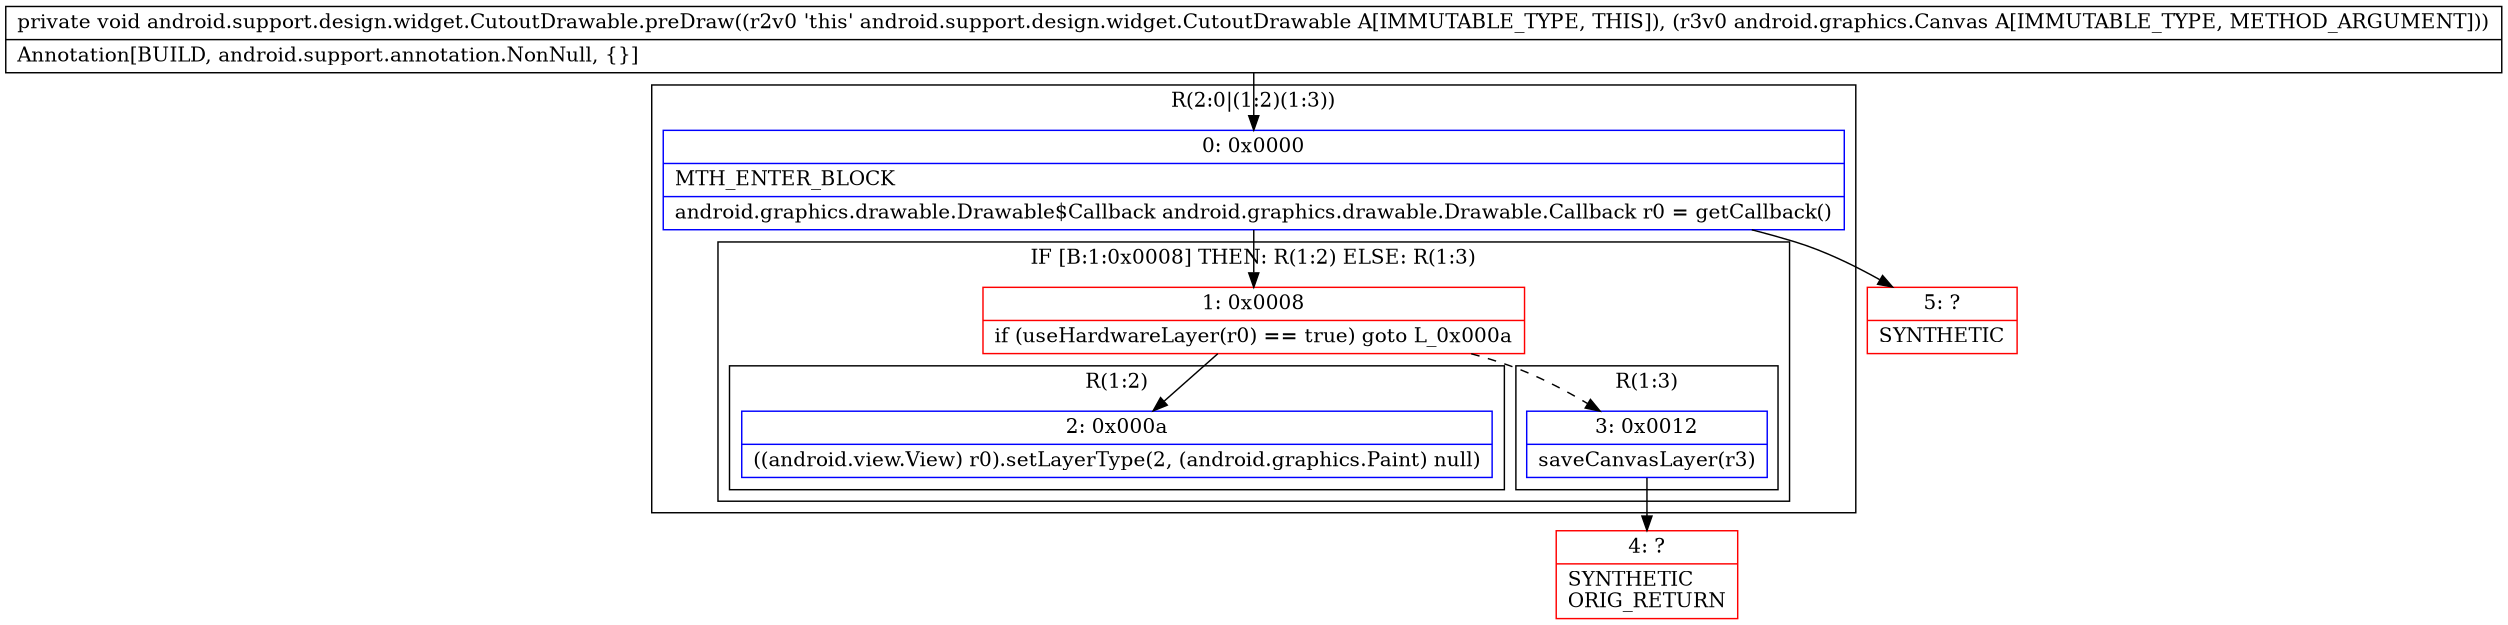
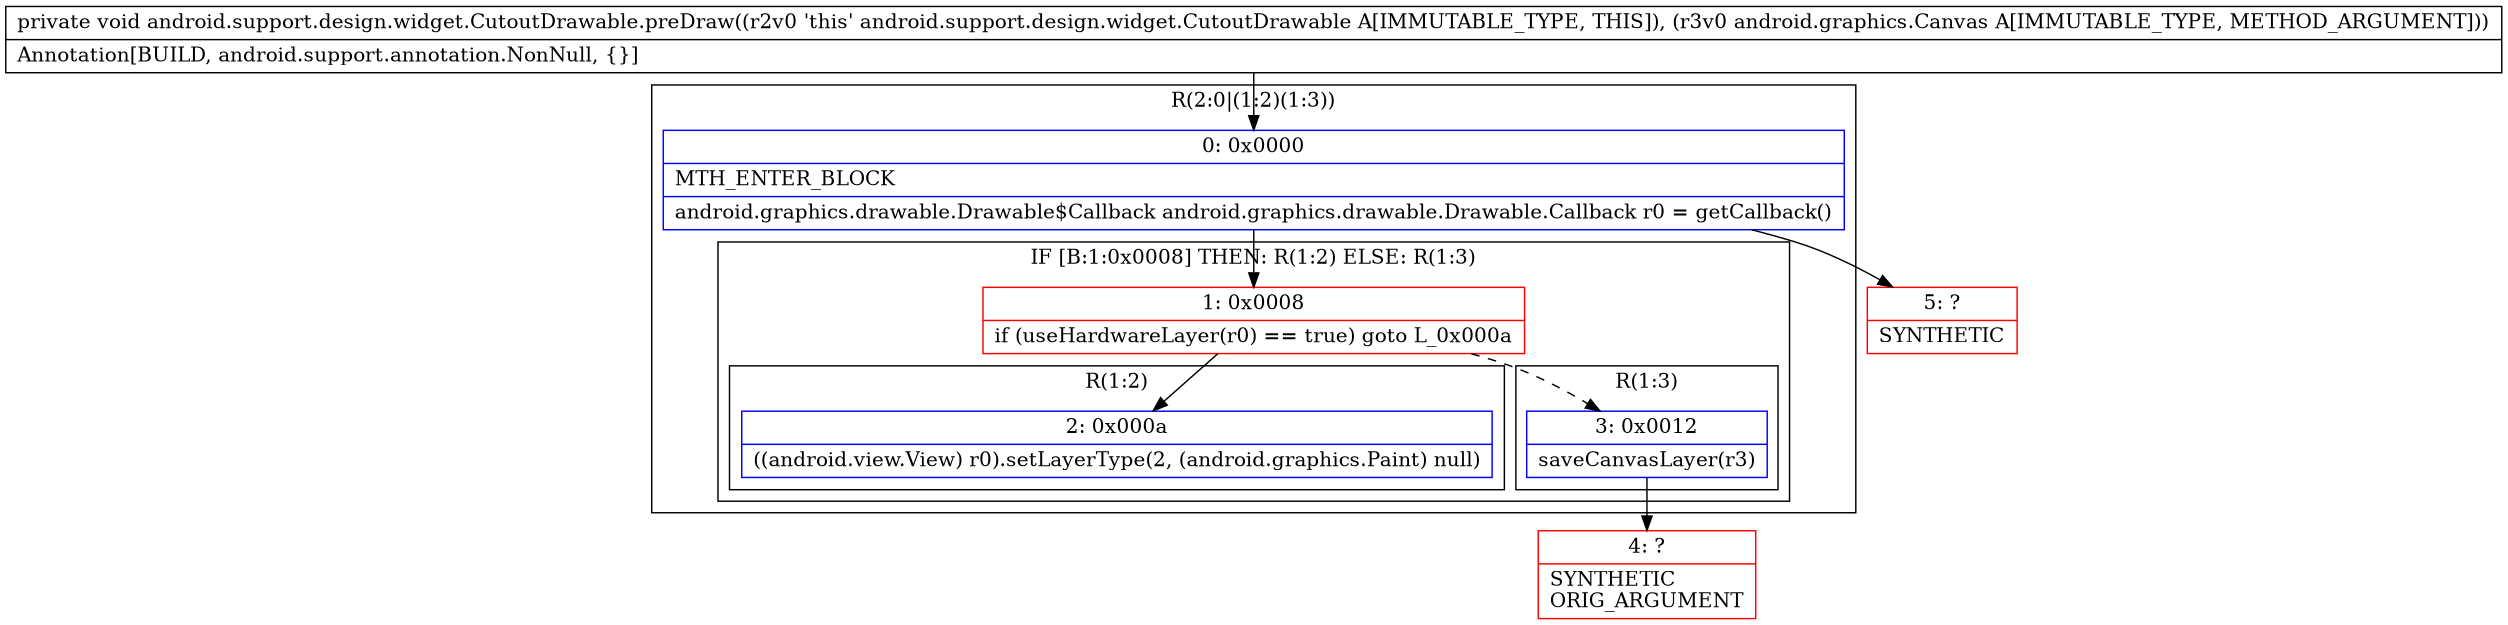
(1647, 601) -> (1647, 601)
